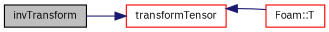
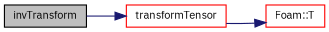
(252, 9) -> (240, 24)
